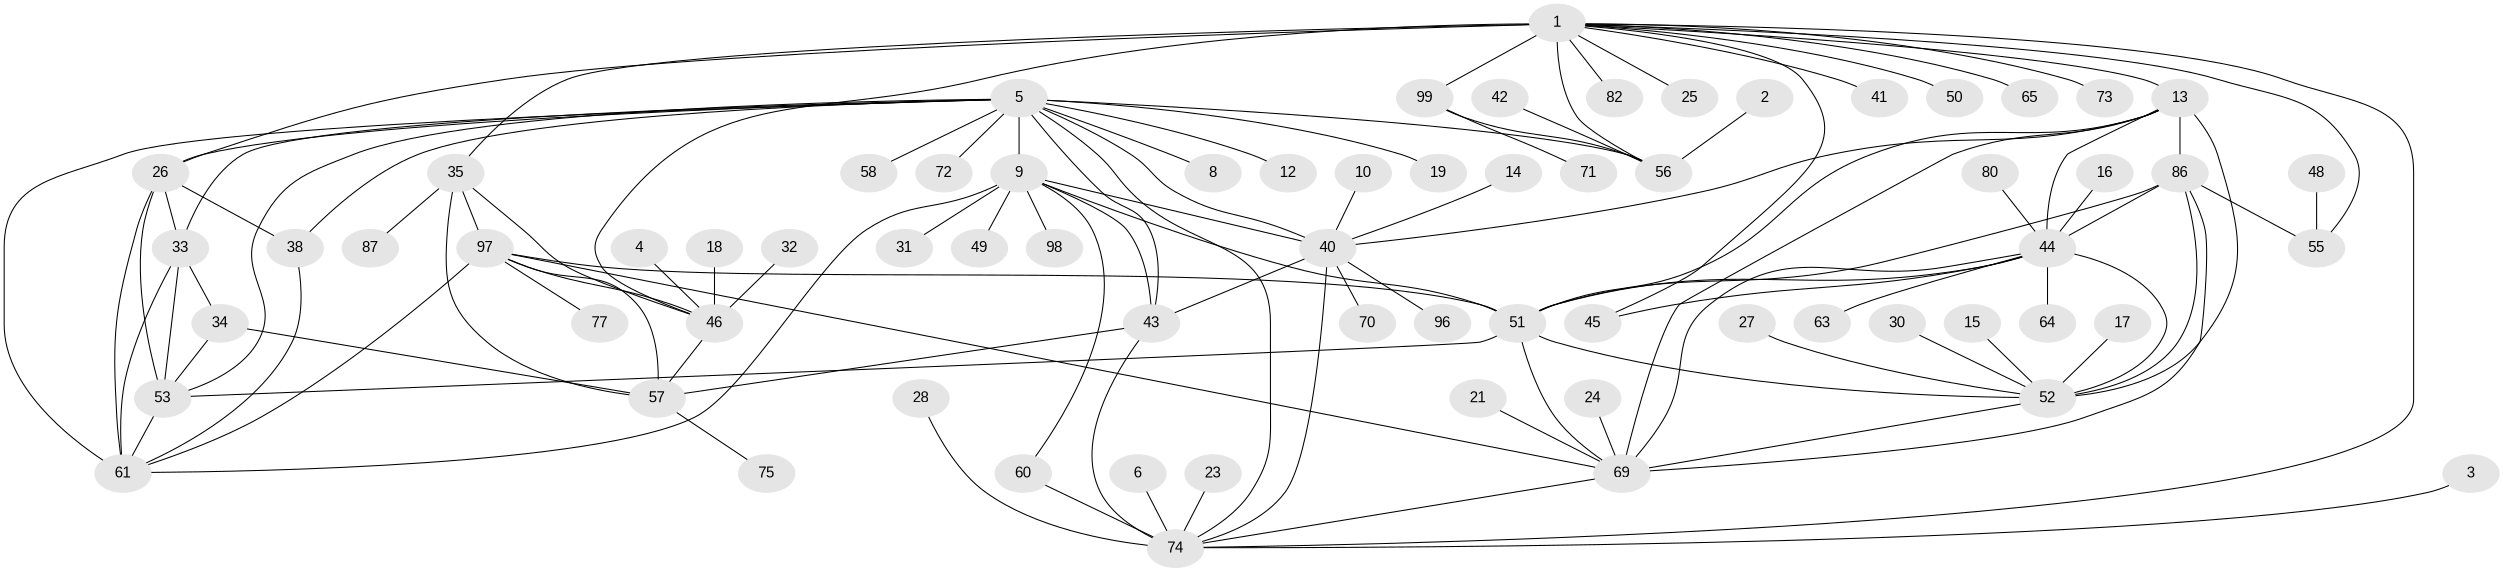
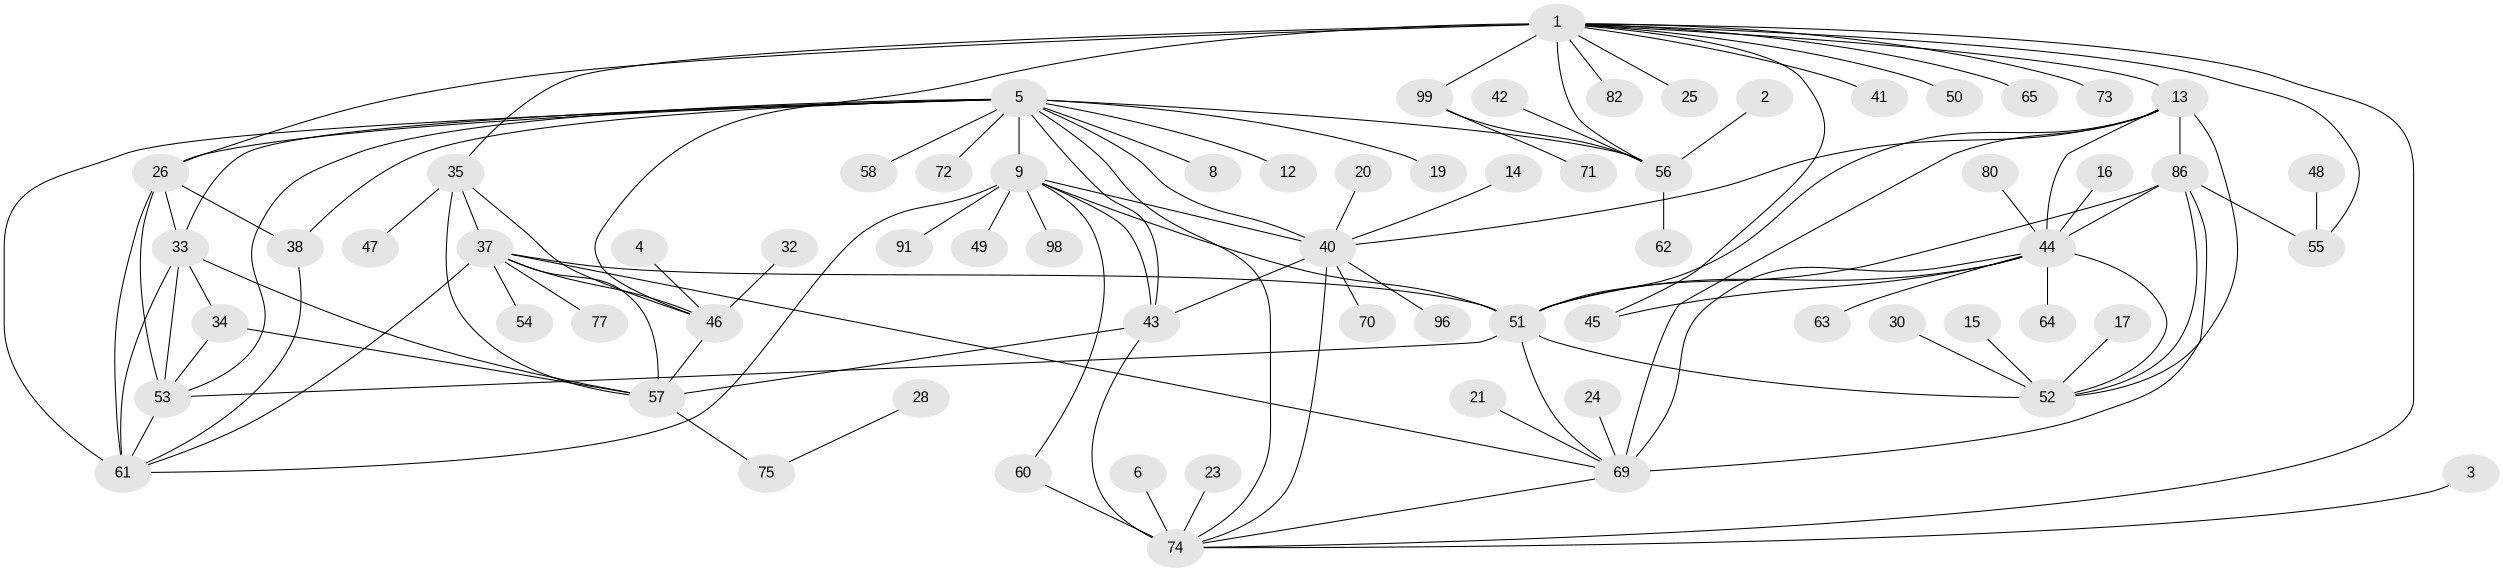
(1363, 173) -> (1363, 173)
(370, 248) -> (370, 248)
(485, 248) -> (485, 248)
(714, 248) -> none
(904, 248) -> (904, 248)
none -> (1664, 248)
none -> (525, 323)
(1747, 323) -> none
none -> (412, 342)
(1835, 436) -> none
(1019, 511) -> (844, 436)
